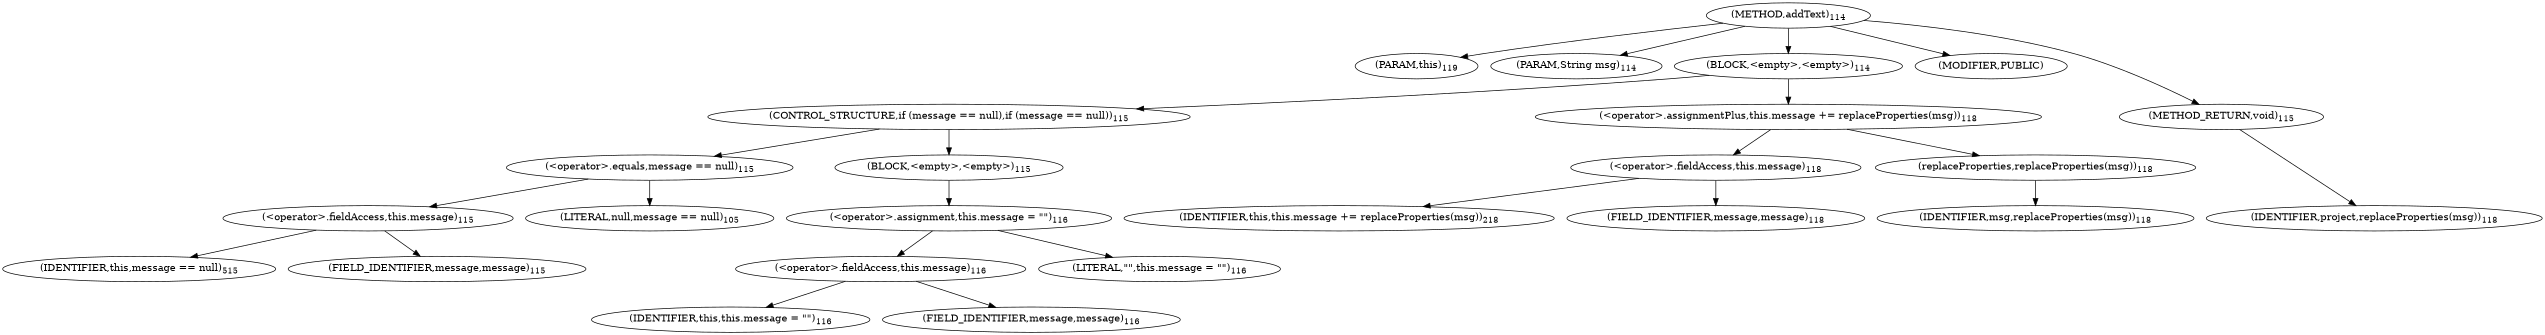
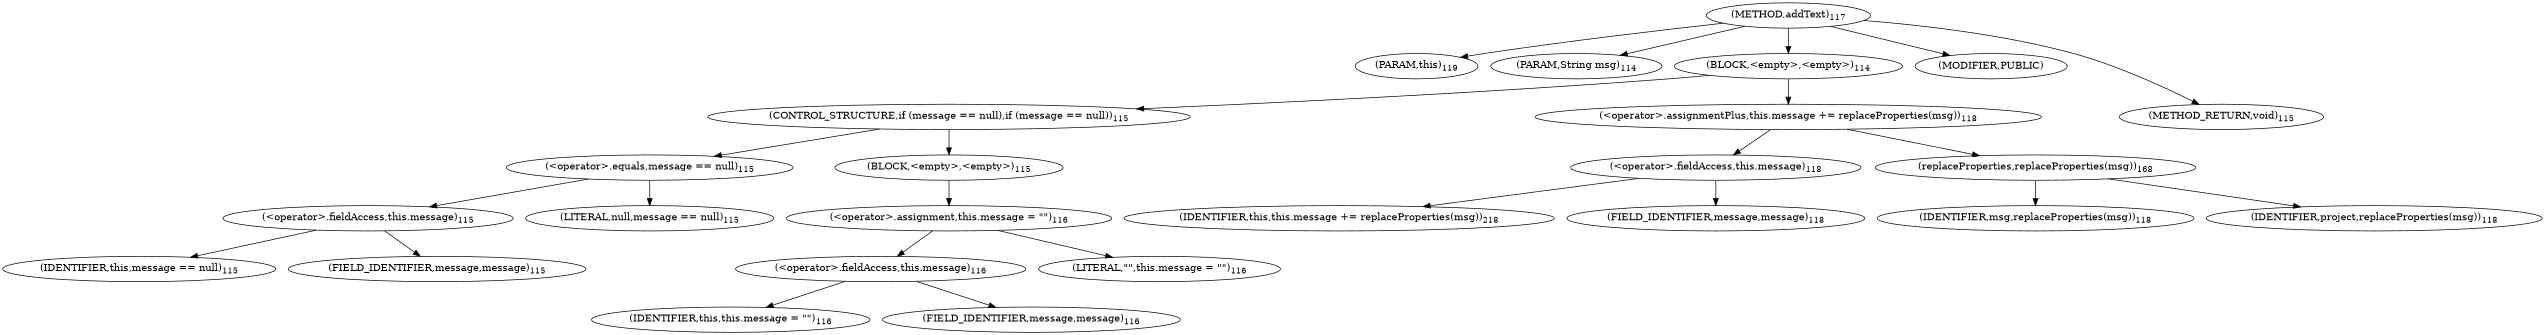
(1838, 14) -> (1838, 14)
(2295, 166) -> (2201, 192)
(2145, 167) -> (2145, 167)
(731, 217) -> (731, 217)
(230, 268) -> (230, 268)
